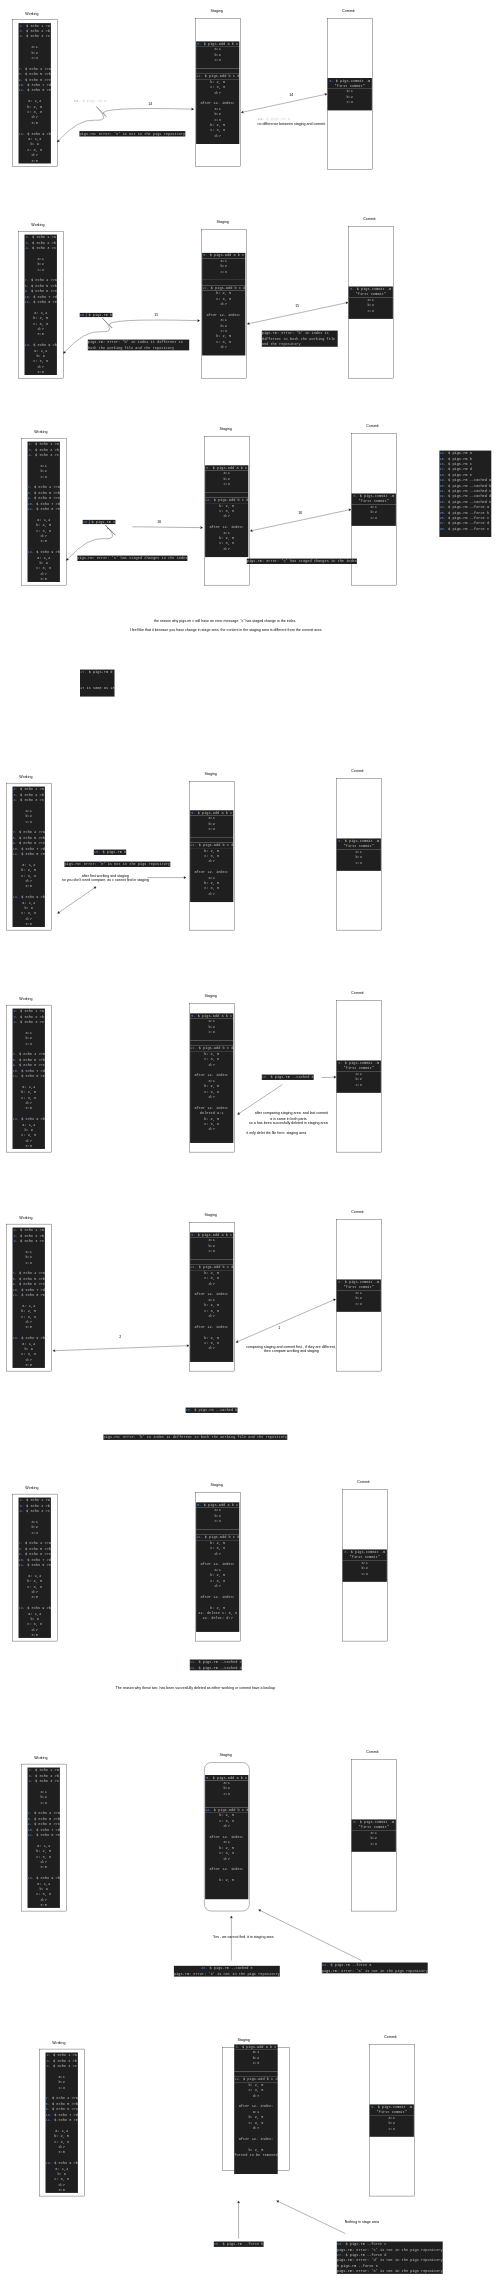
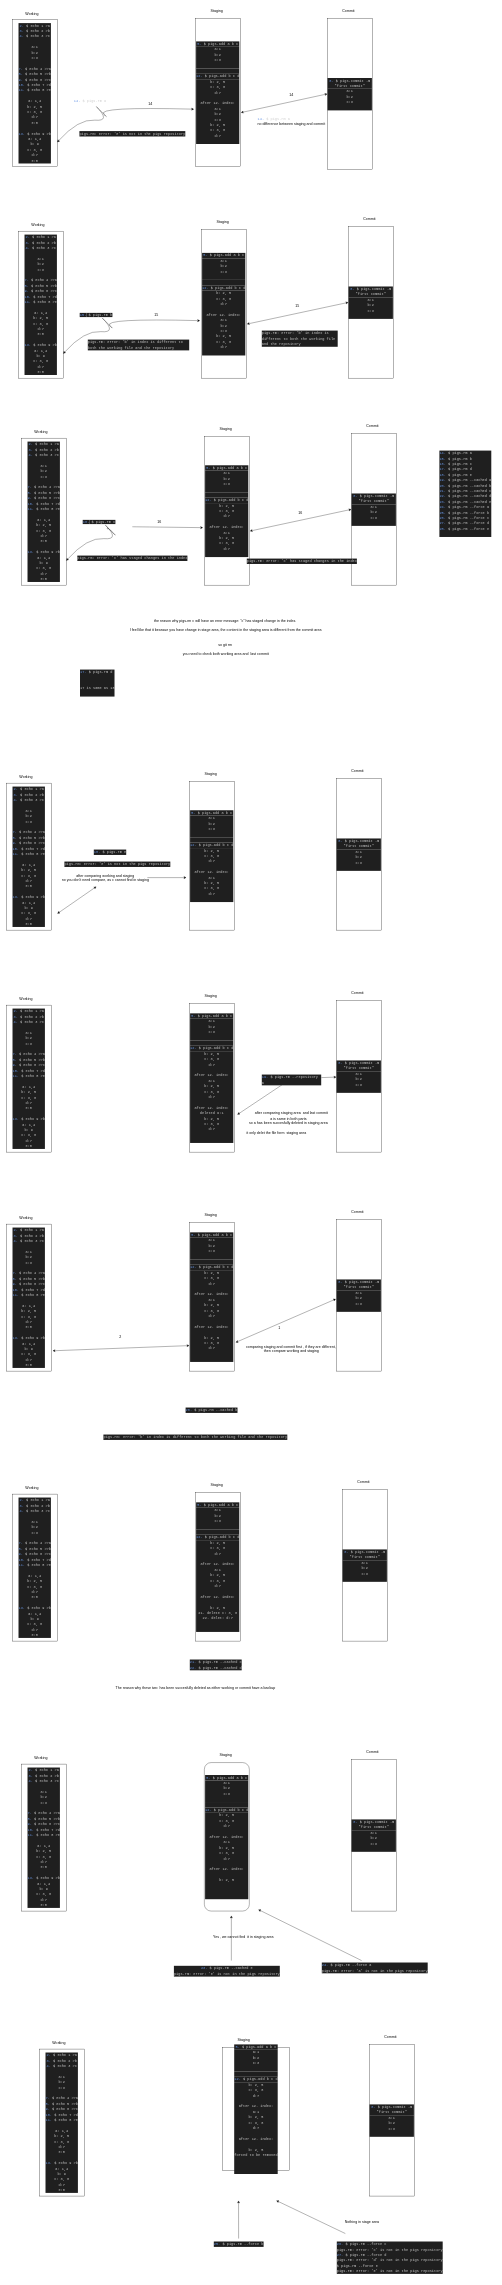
none -> (225, 650)
(105, 878) -> (105, 878)
(283, 1077) -> (287, 1077)
